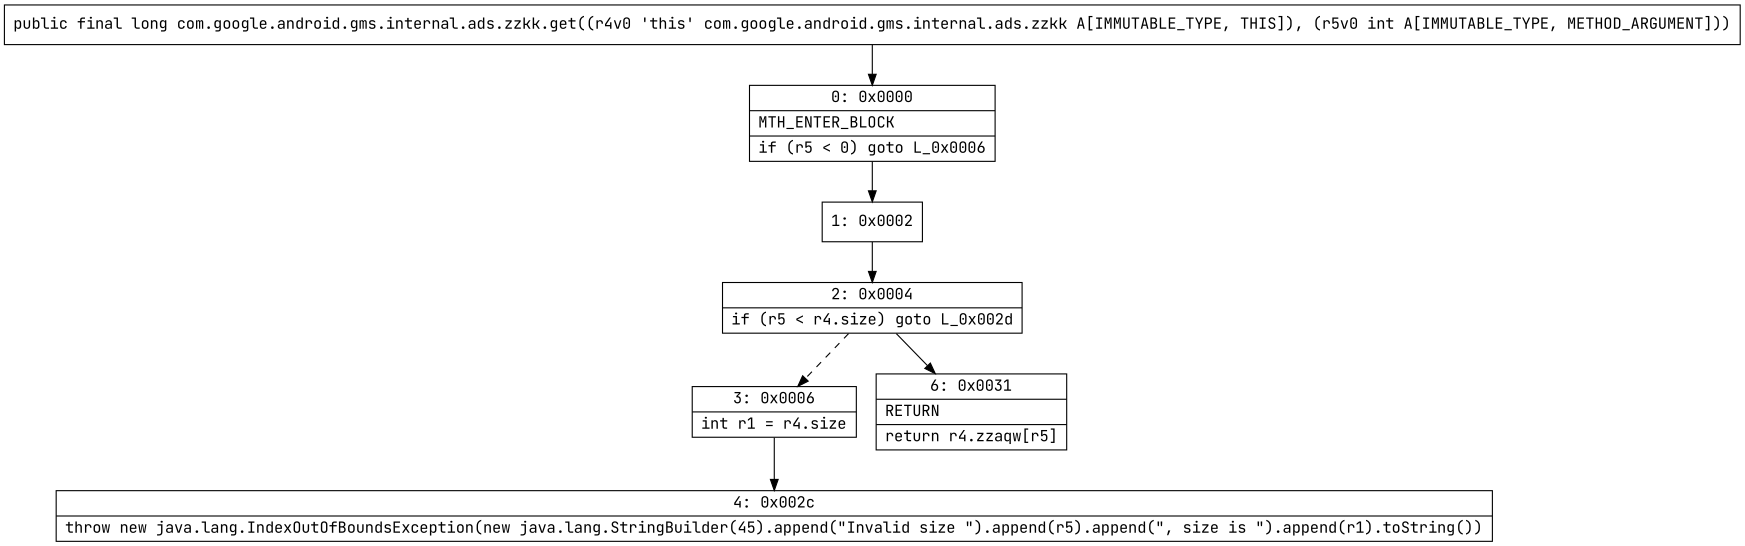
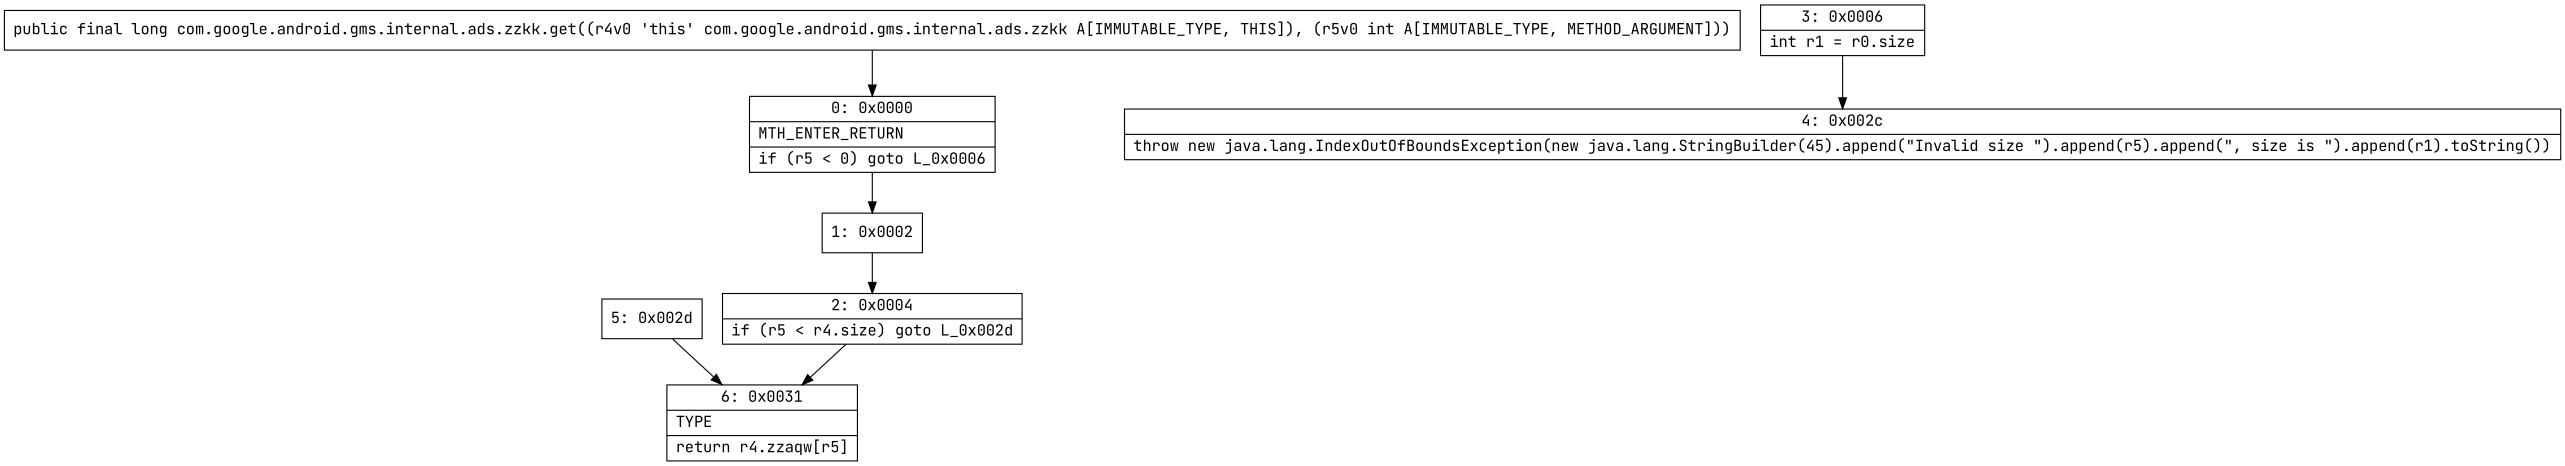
(827, 123) -> (832, 134)
none -> (652, 319)
(827, 356) -> none
(913, 411) -> (694, 422)
(774, 424) -> (1843, 42)
